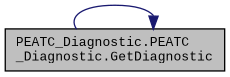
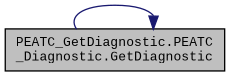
(115, 50) -> (115, 50)
